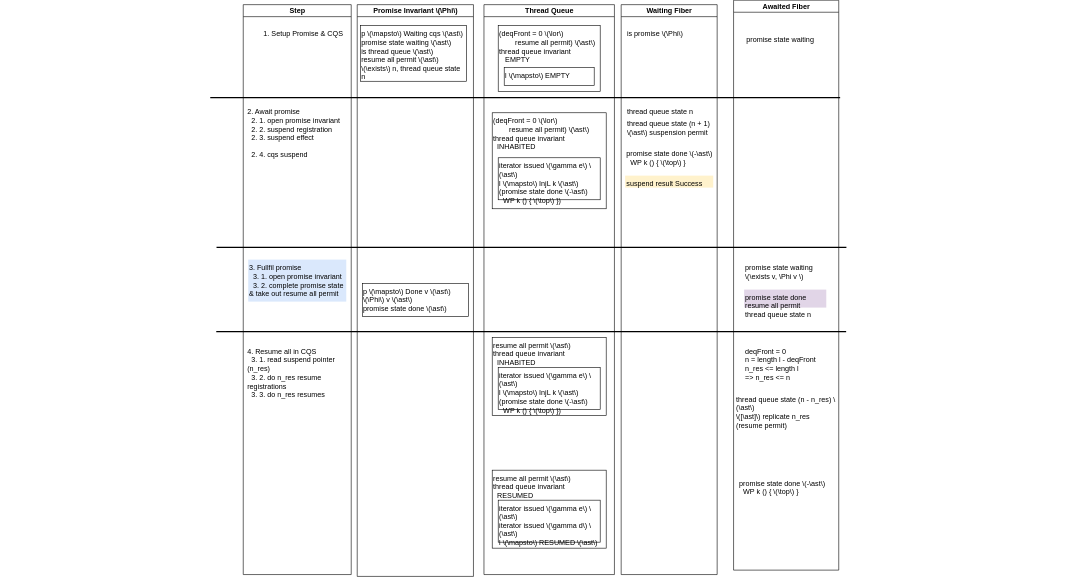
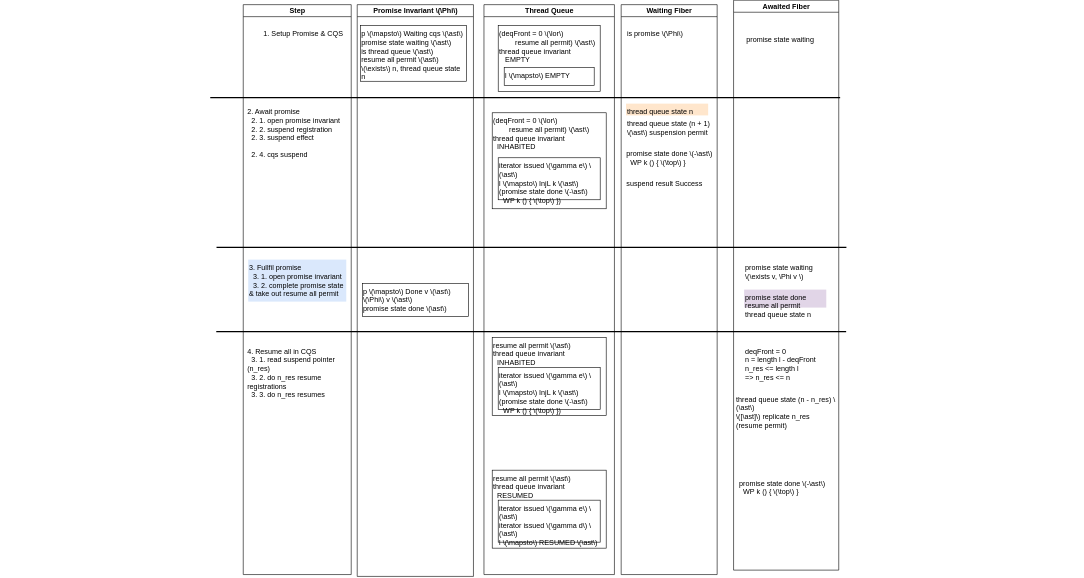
(667, 110) -> (667, 110)
(669, 182) -> (669, 182)
